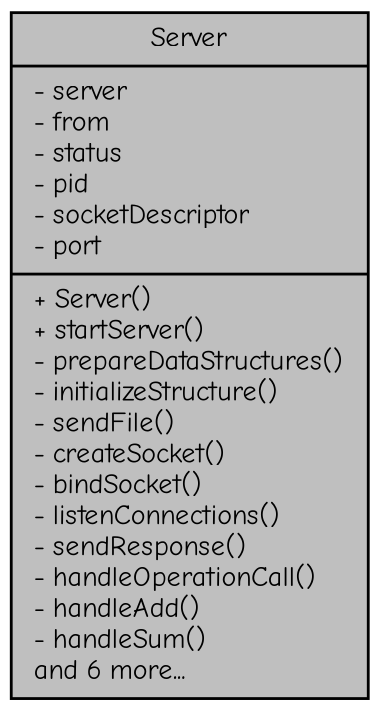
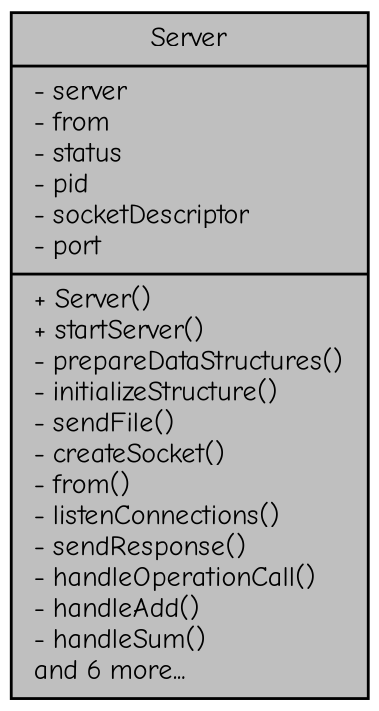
(119, 485) -> (83, 485)
